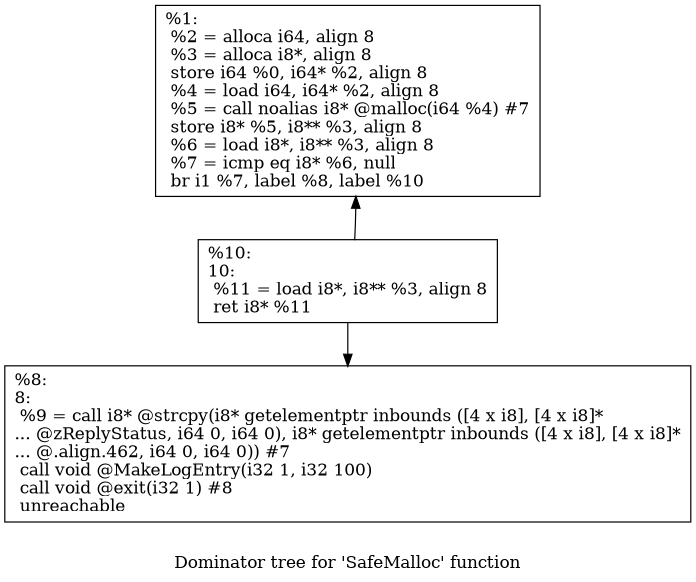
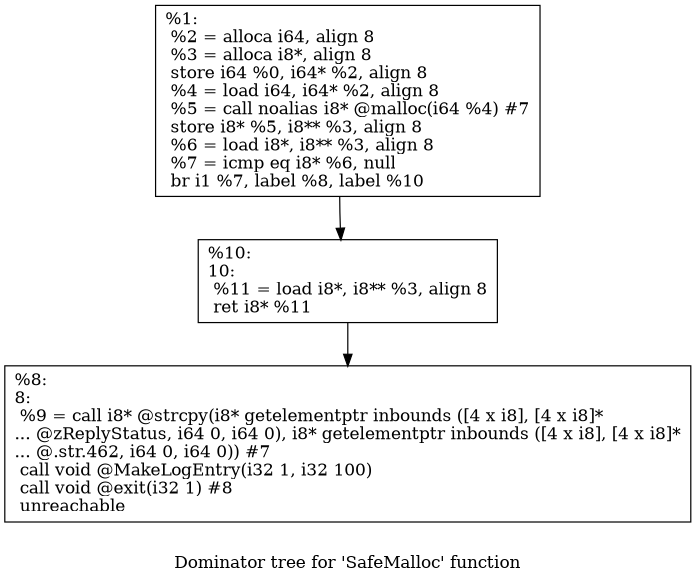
(355, 224) -> (340, 212)
(153, 452) -> (143, 452)
